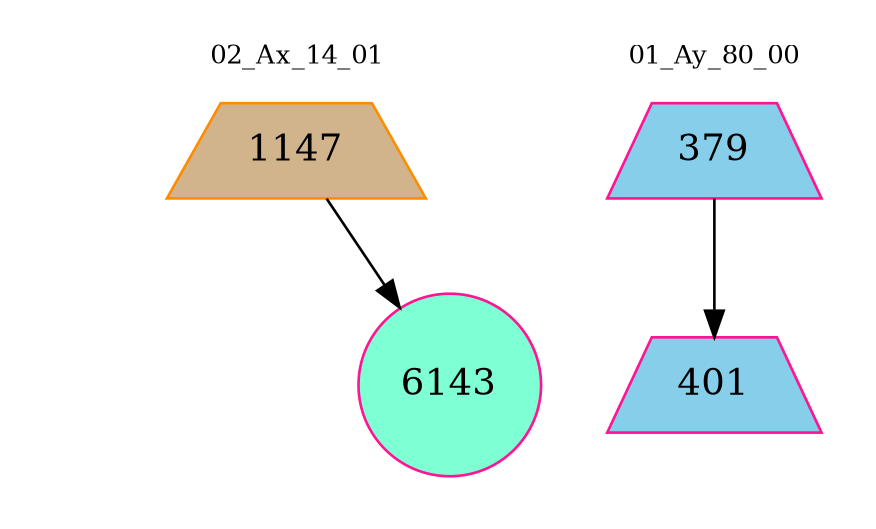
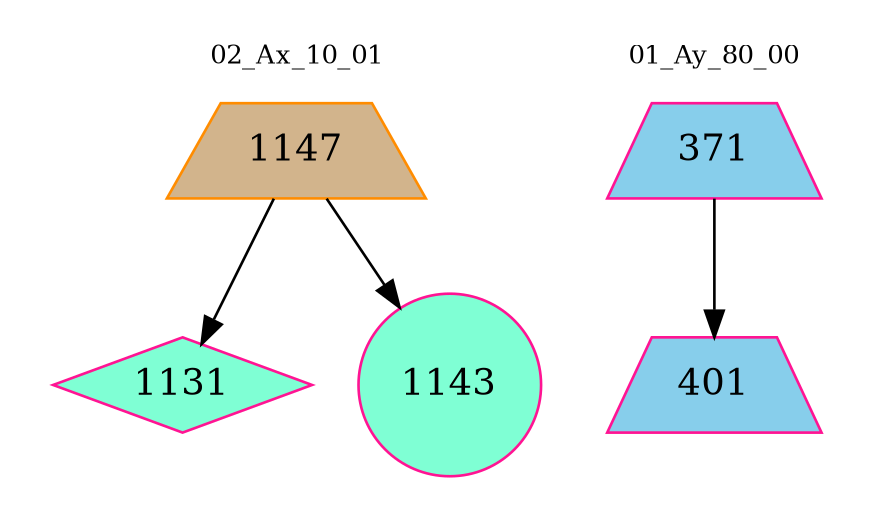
(298, 57) -> (298, 57)
(714, 151) -> (714, 151)
none -> (183, 385)
(450, 385) -> (450, 385)
